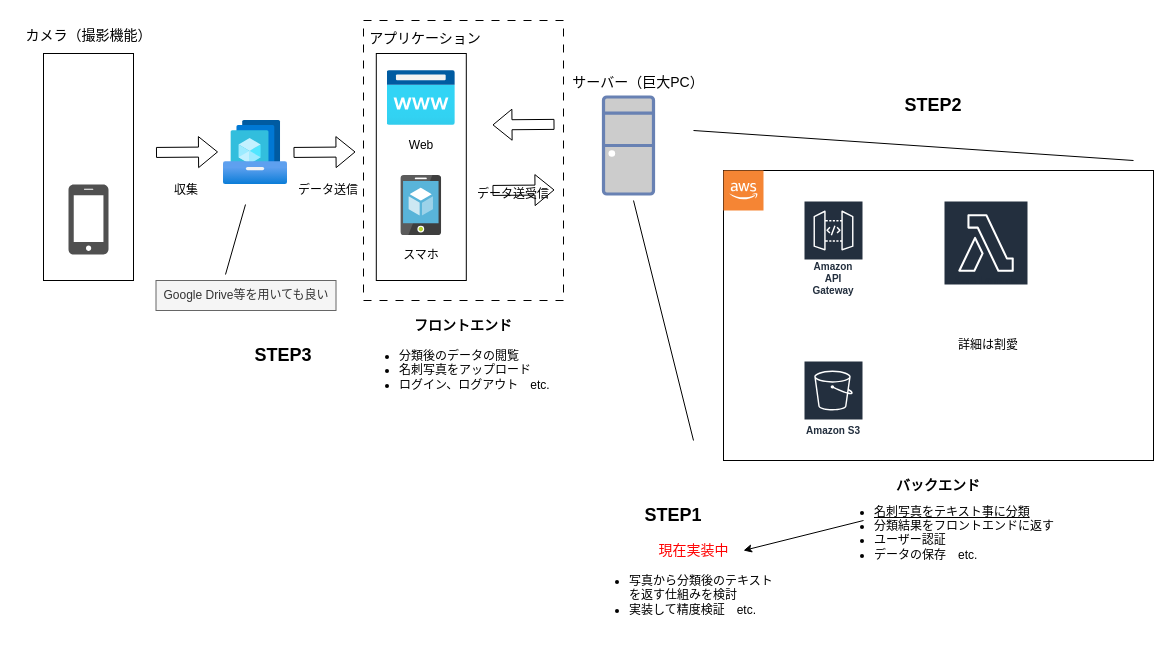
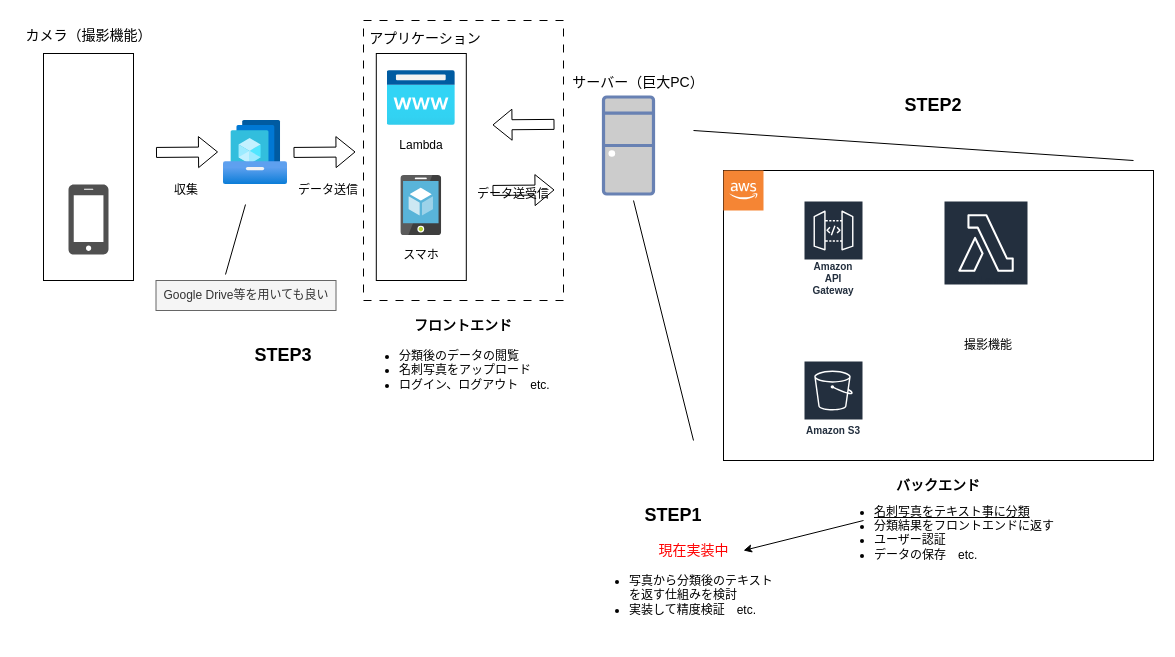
(422, 146) -> (422, 146)
(989, 346) -> (989, 346)
